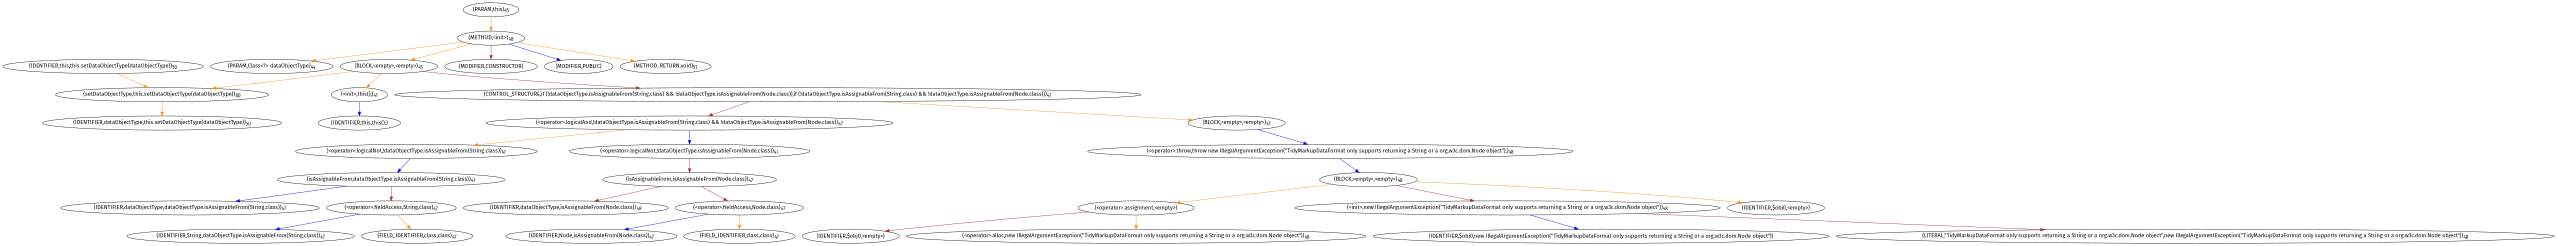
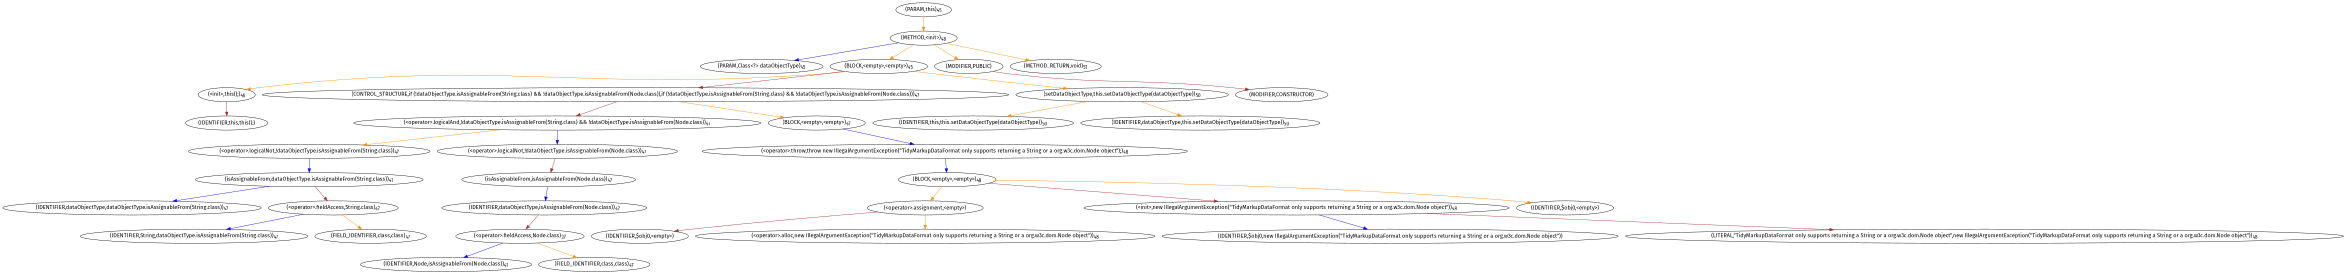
(491, 50) -> (1119, 81)
(389, 51) -> (849, 51)
(533, 52) -> (945, 51)
(313, 66) -> (803, 66)
(131, 80) -> (1049, 109)
(238, 94) -> (1198, 94)
(376, 94) -> (243, 94)
(359, 107) -> (227, 107)
(630, 193) -> (547, 192)
(713, 193) -> (533, 221)
(639, 207) -> (618, 207)
(783, 207) -> (564, 236)
